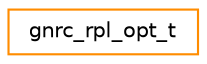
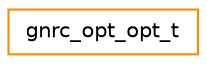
(103, 32) -> (103, 32)
